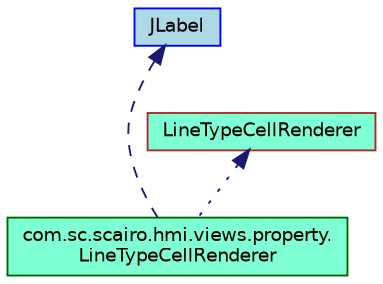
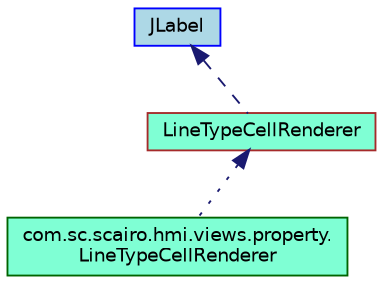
(129, 140) -> (226, 87)
